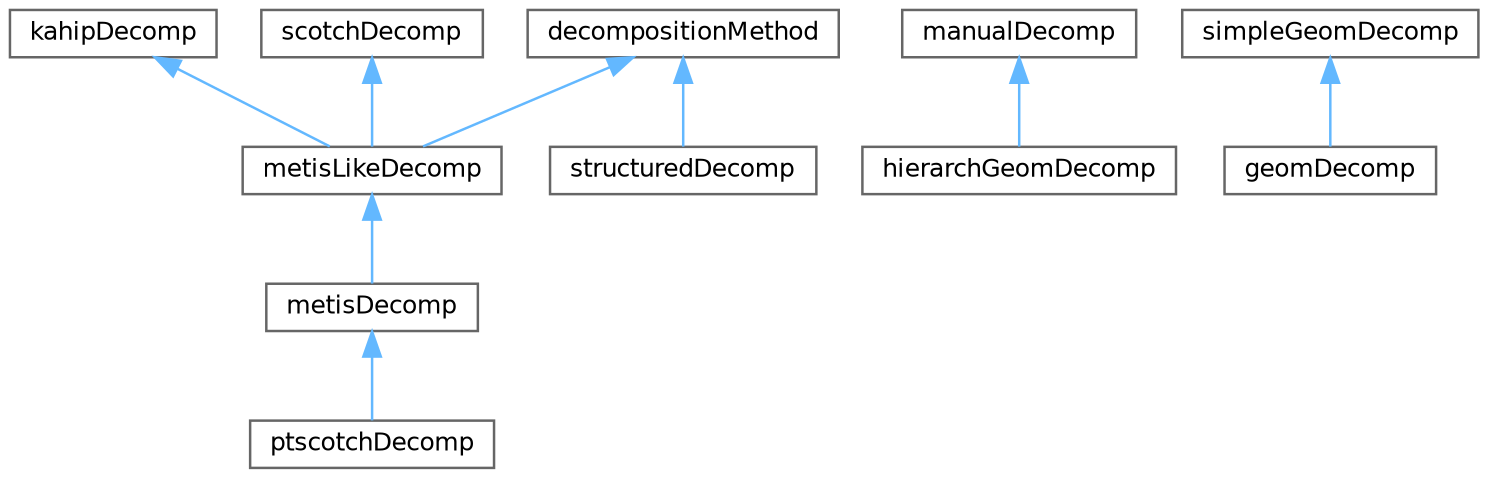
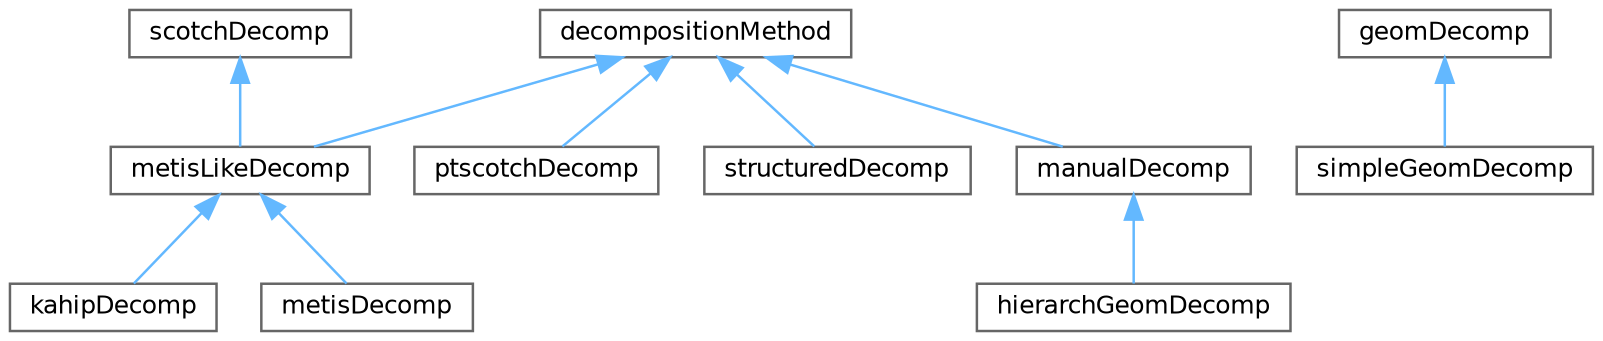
none -> (926, 106)
(254, 108) -> (168, 248)
(1330, 115) -> (1445, 115)
(372, 389) -> (607, 110)
